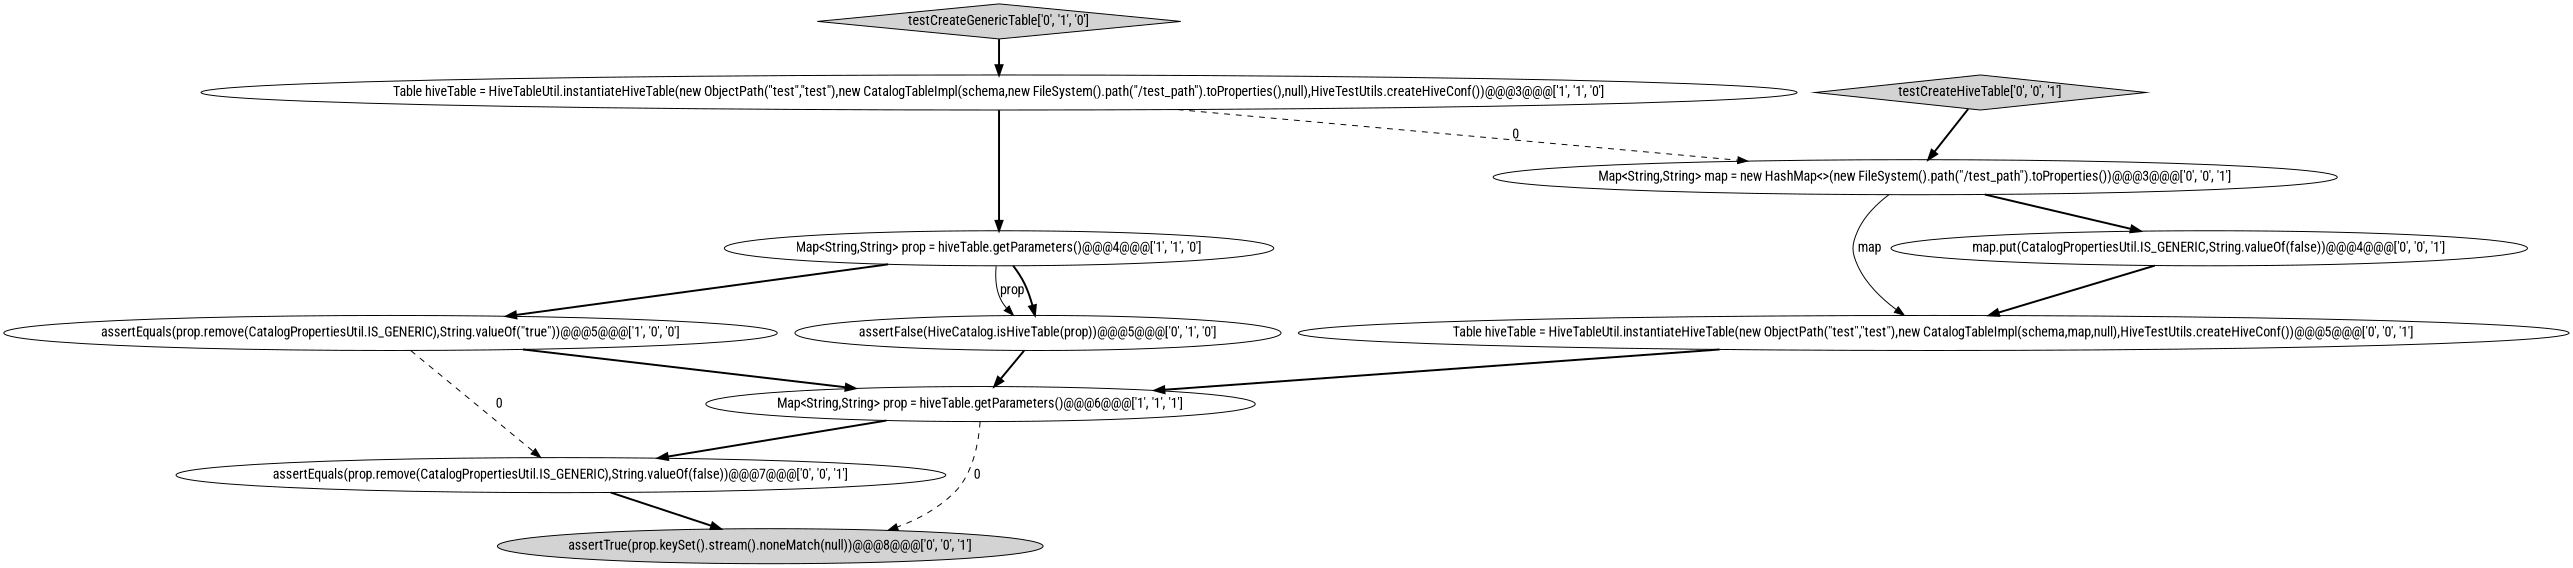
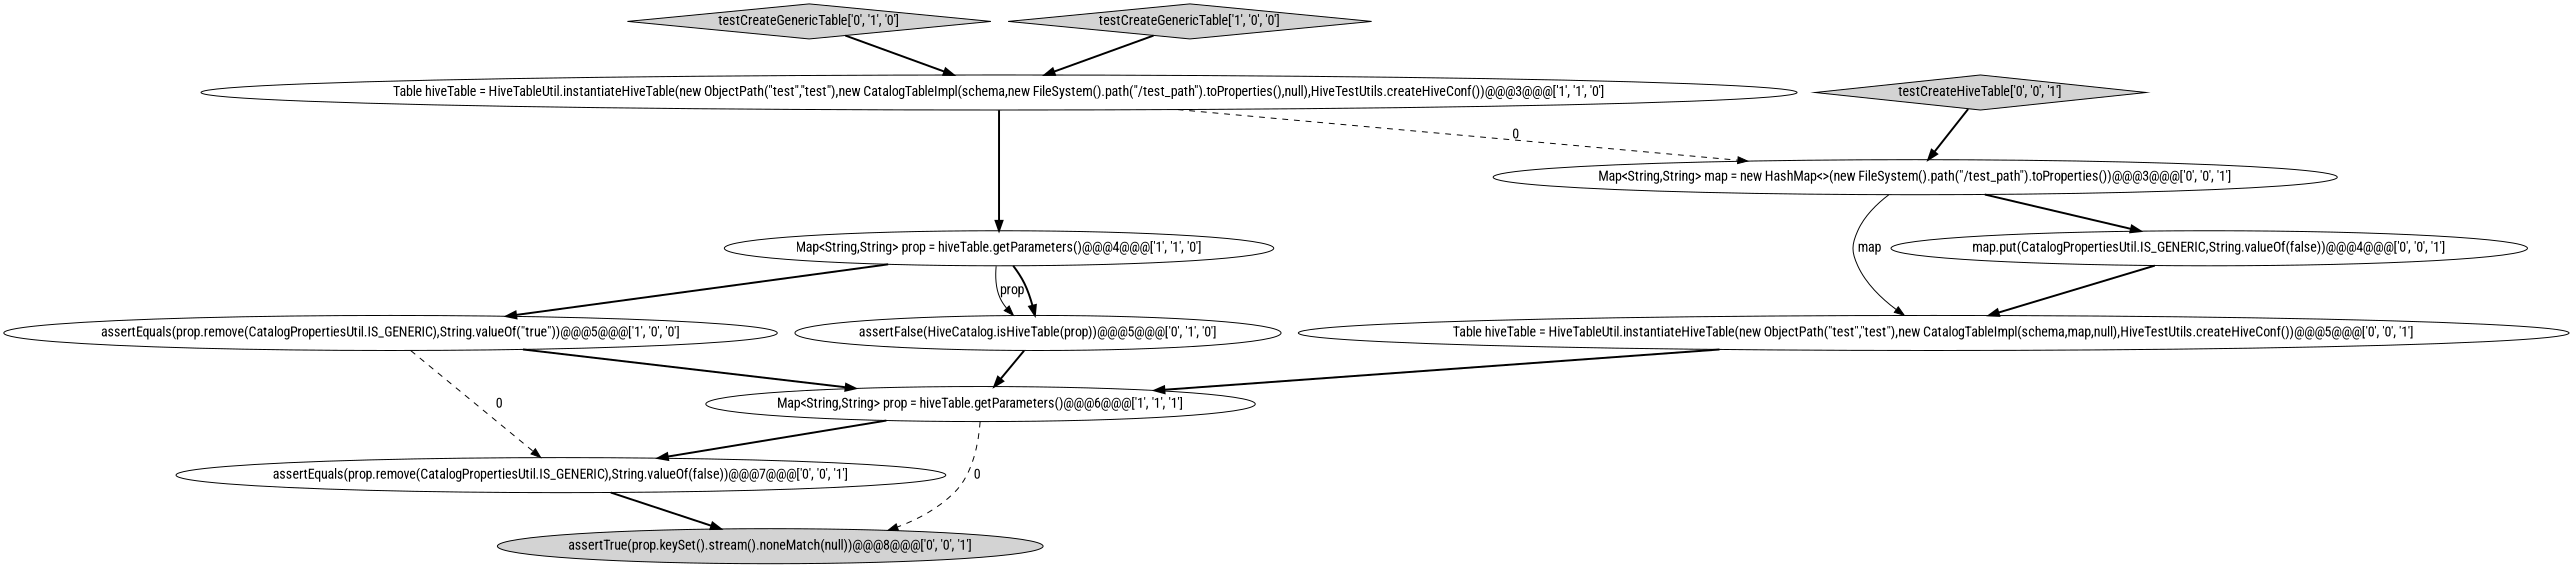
none -> (1190, 21)
